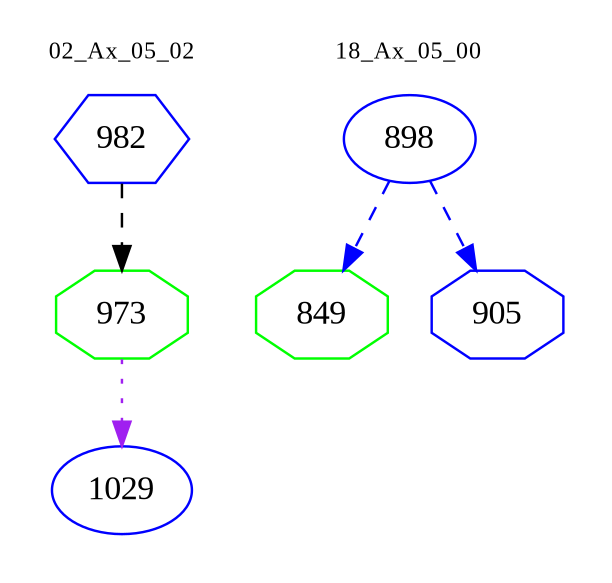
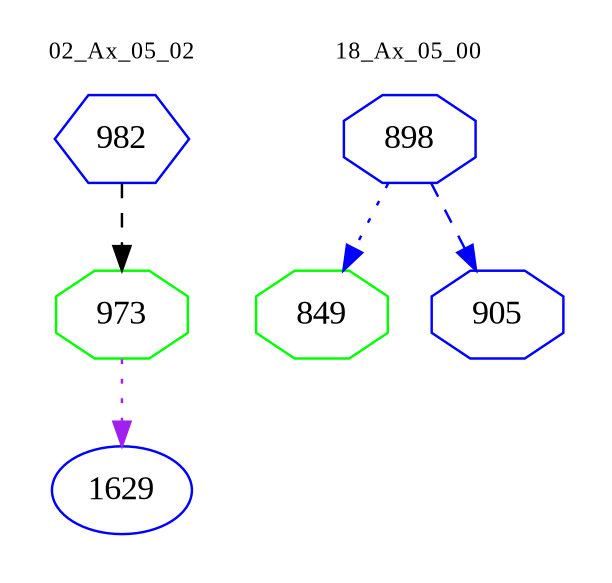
(410, 139) -> (410, 139)
(372, 215) -> (371, 216)
(122, 490) -> (122, 490)
